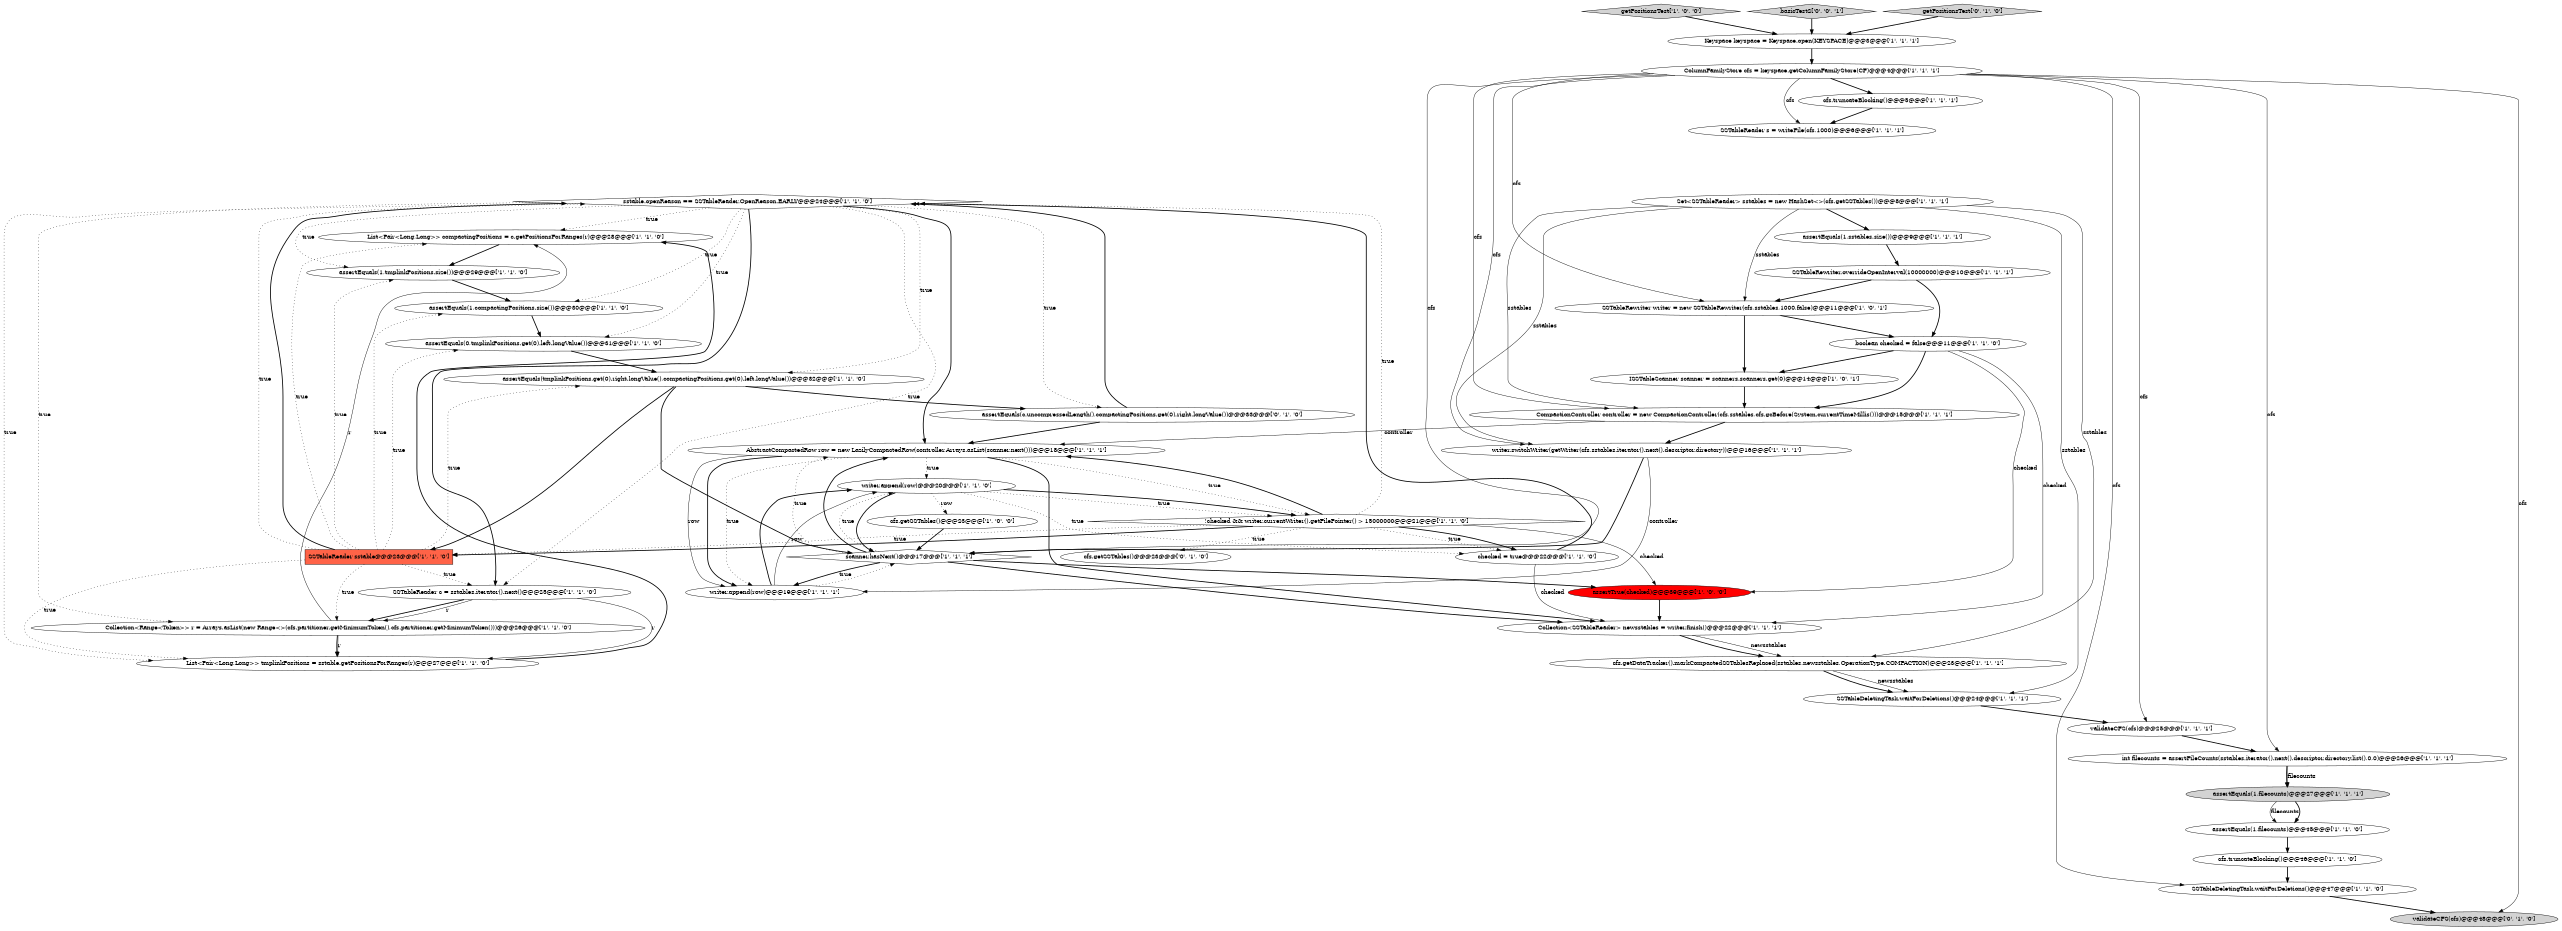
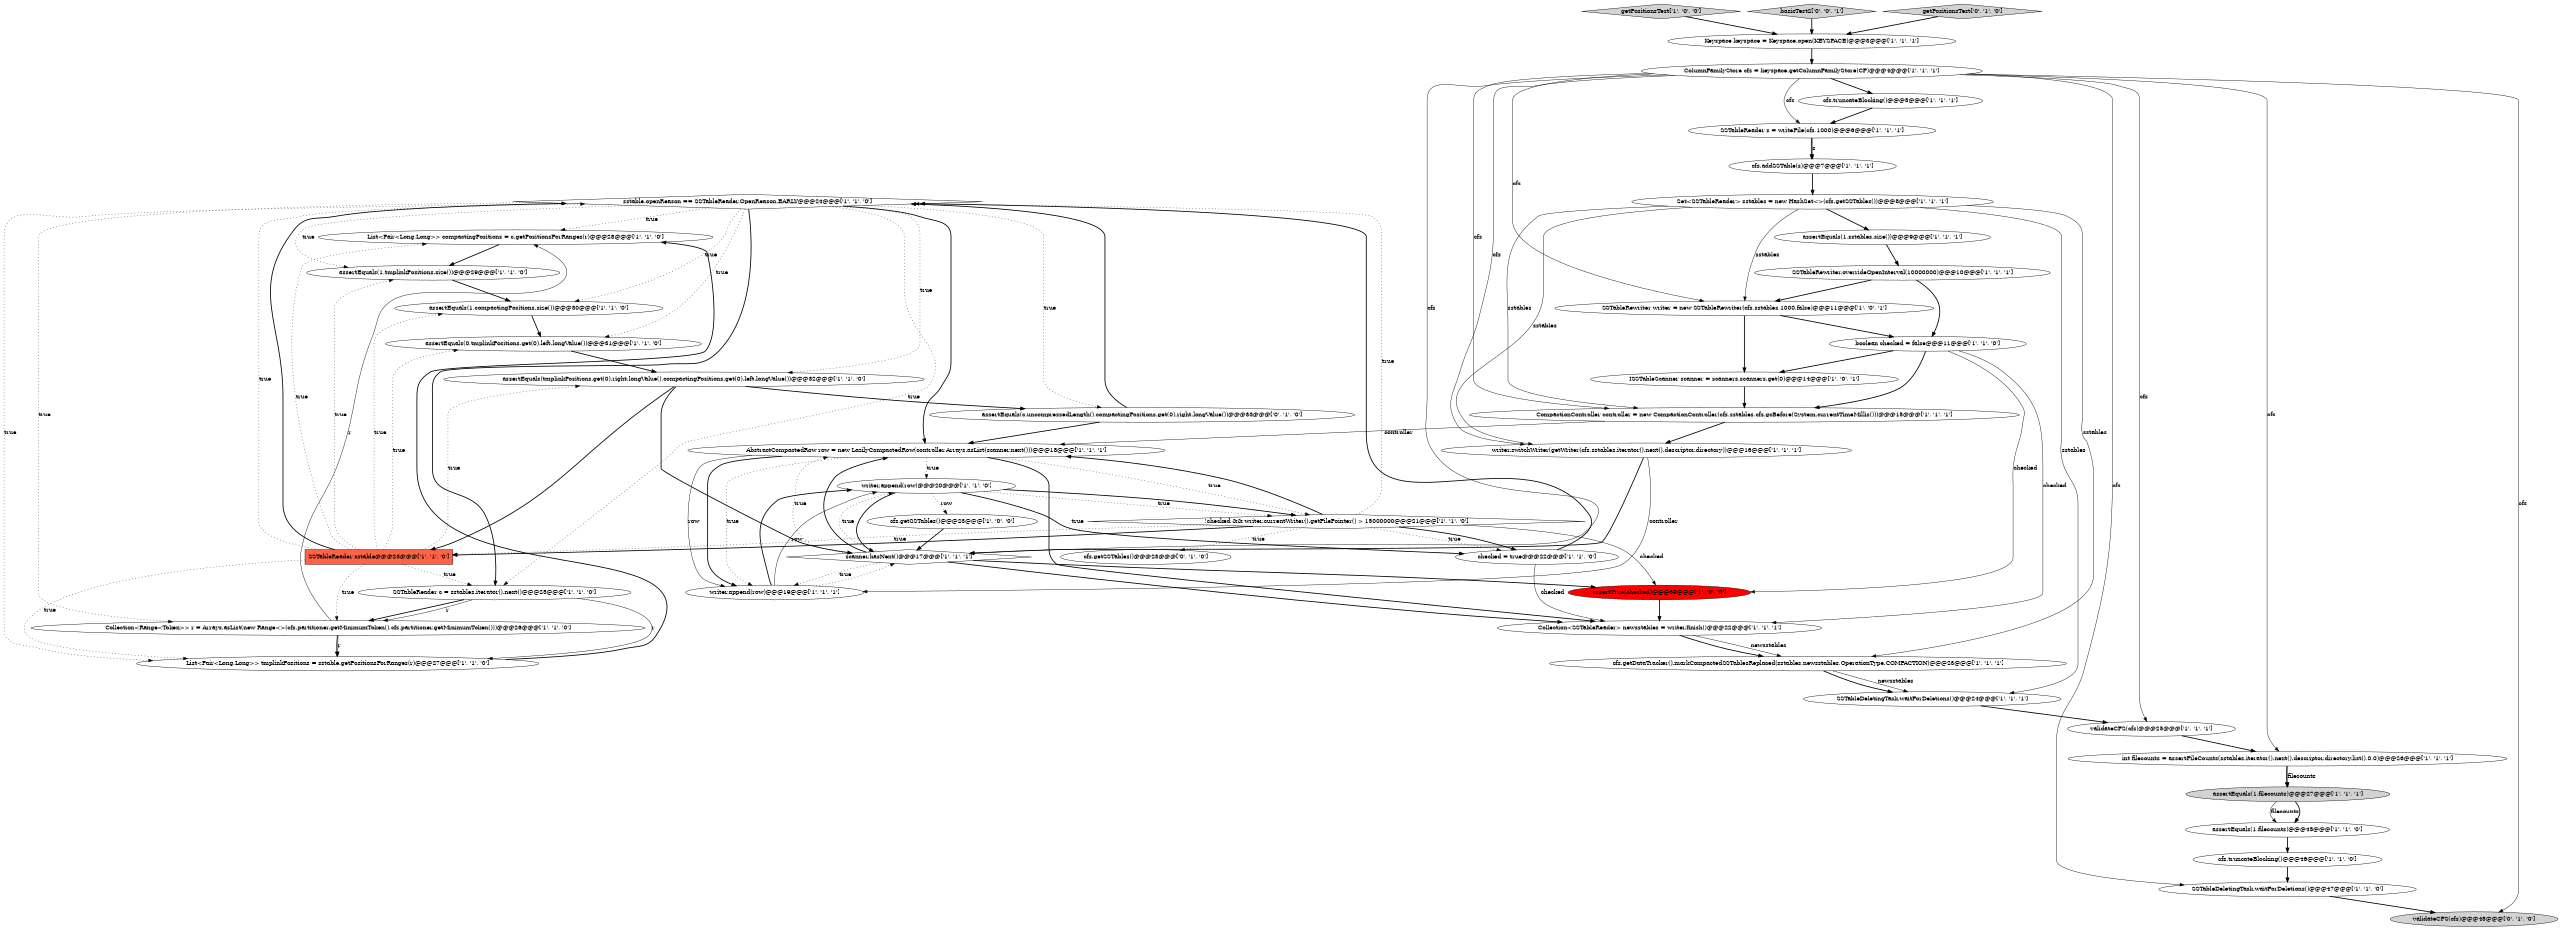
none -> (1813, 166)
(1207, 541) -> (1207, 541)
(839, 572) -> (839, 572)
